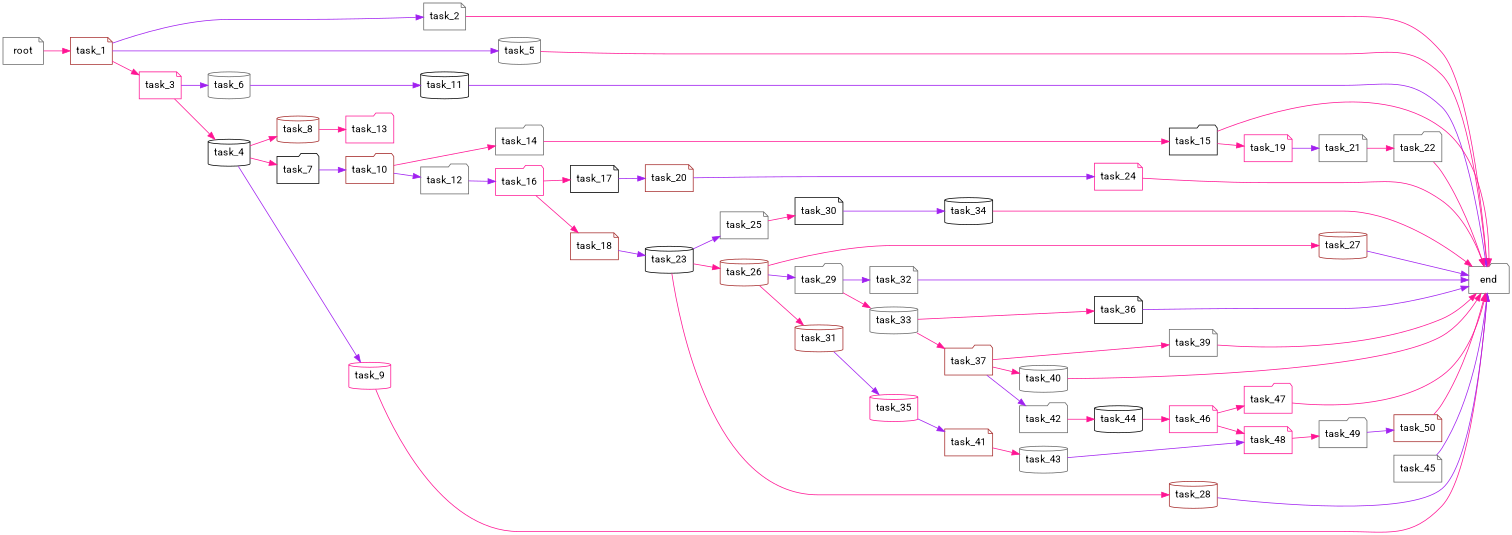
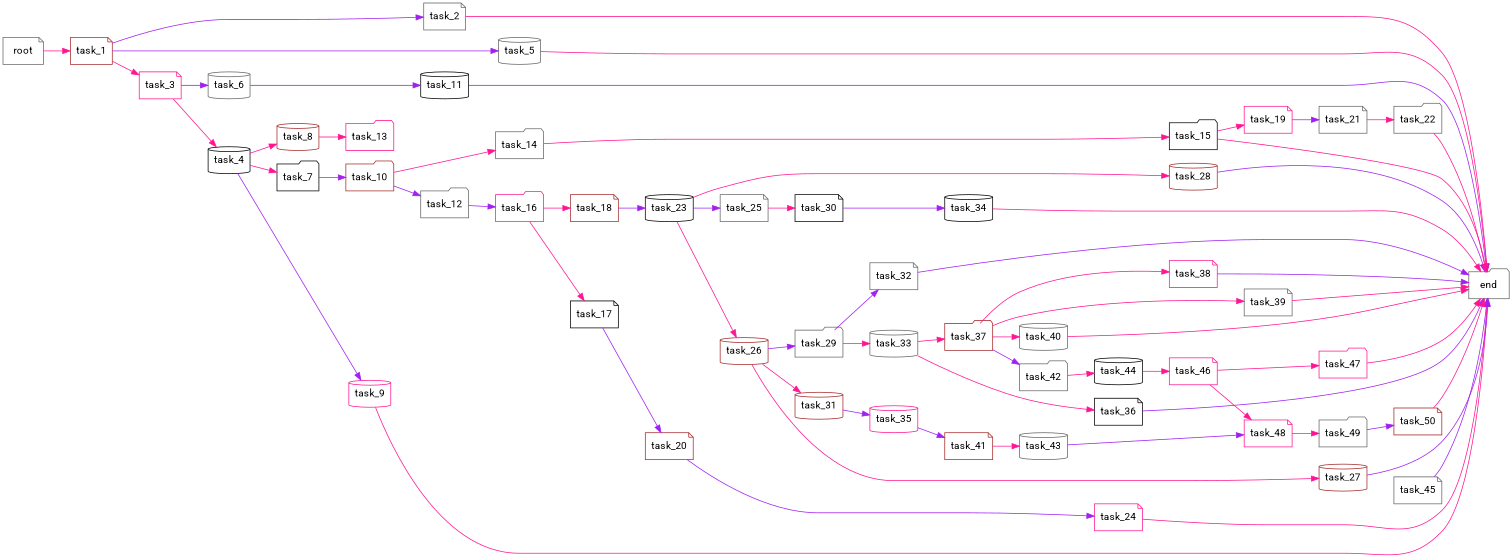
none -> (1193, 274)
